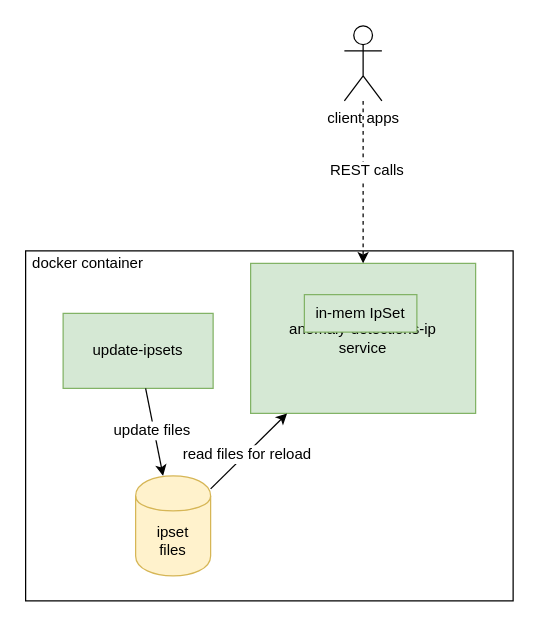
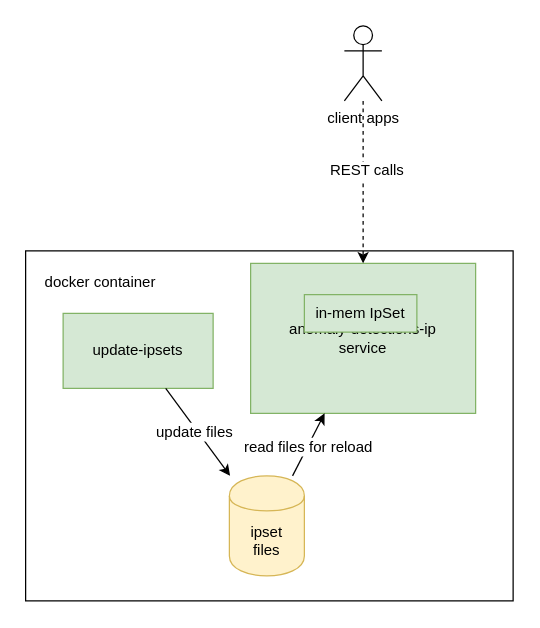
(88, 263) -> (101, 282)
(173, 526) -> (267, 526)
